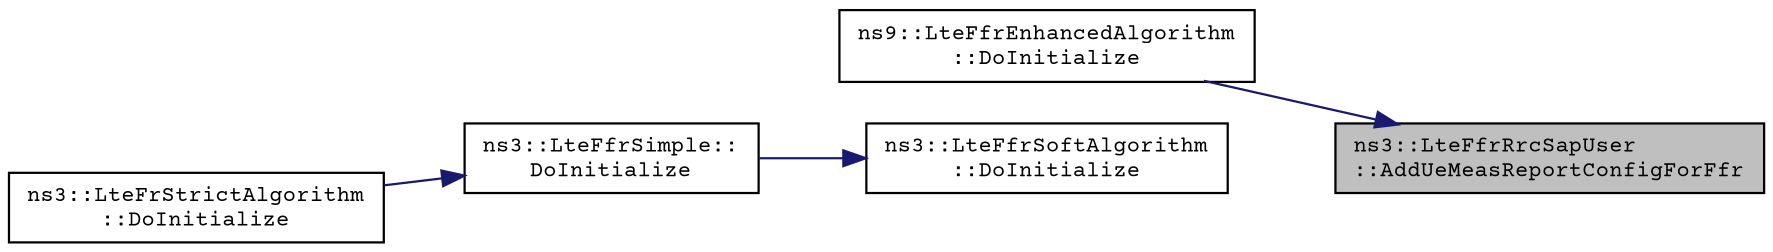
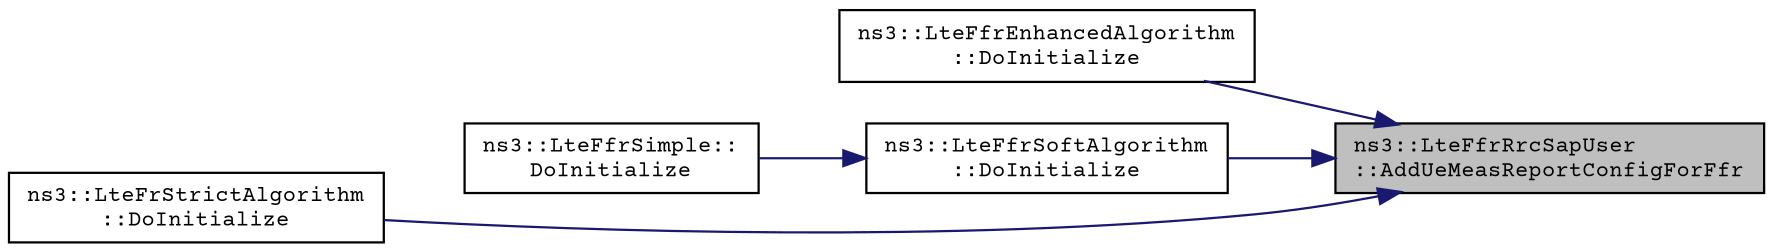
(1047, 46) -> (1047, 46)
none -> (1270, 158)
(413, 182) -> (882, 232)
